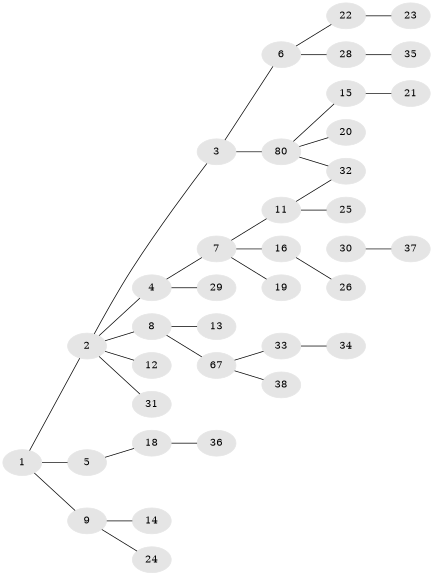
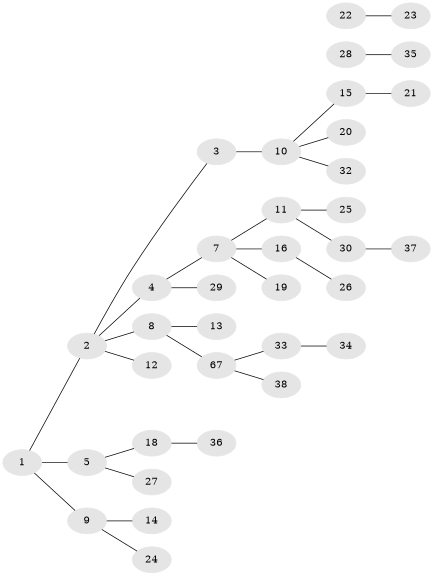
(281, 55) -> none
(281, 152) -> (281, 152)
(314, 191) -> (314, 230)
(152, 404) -> none
none -> (152, 482)
